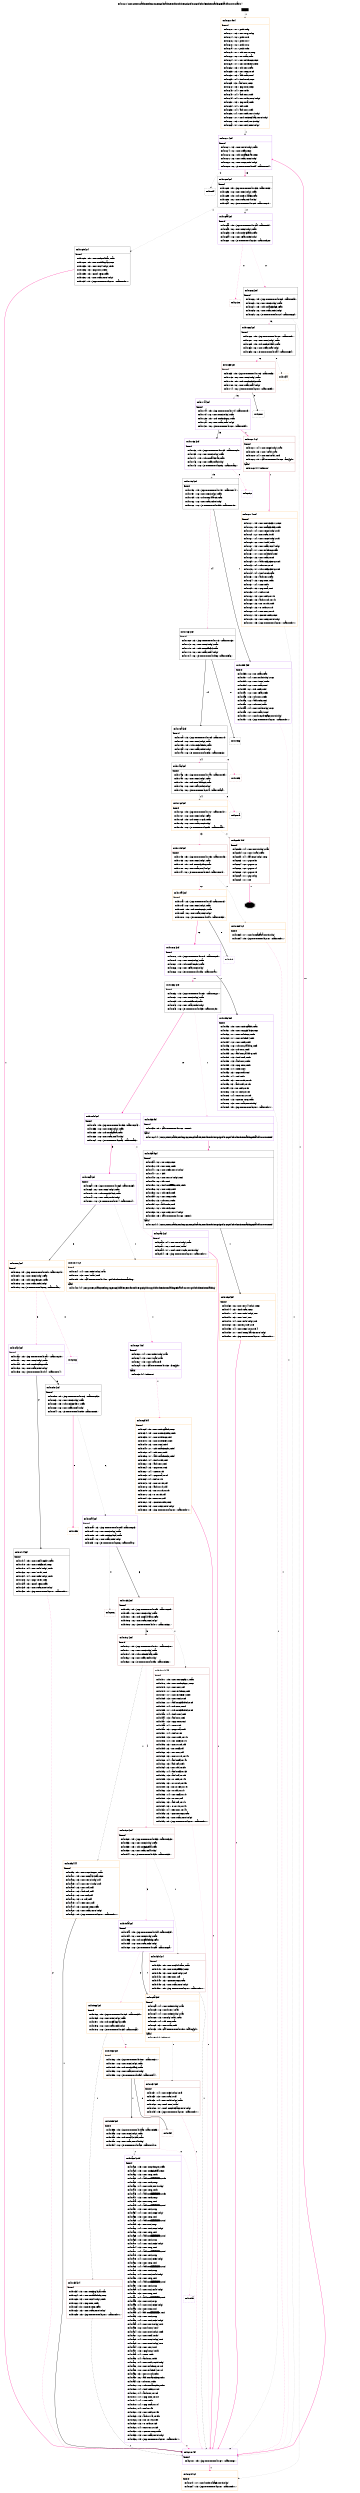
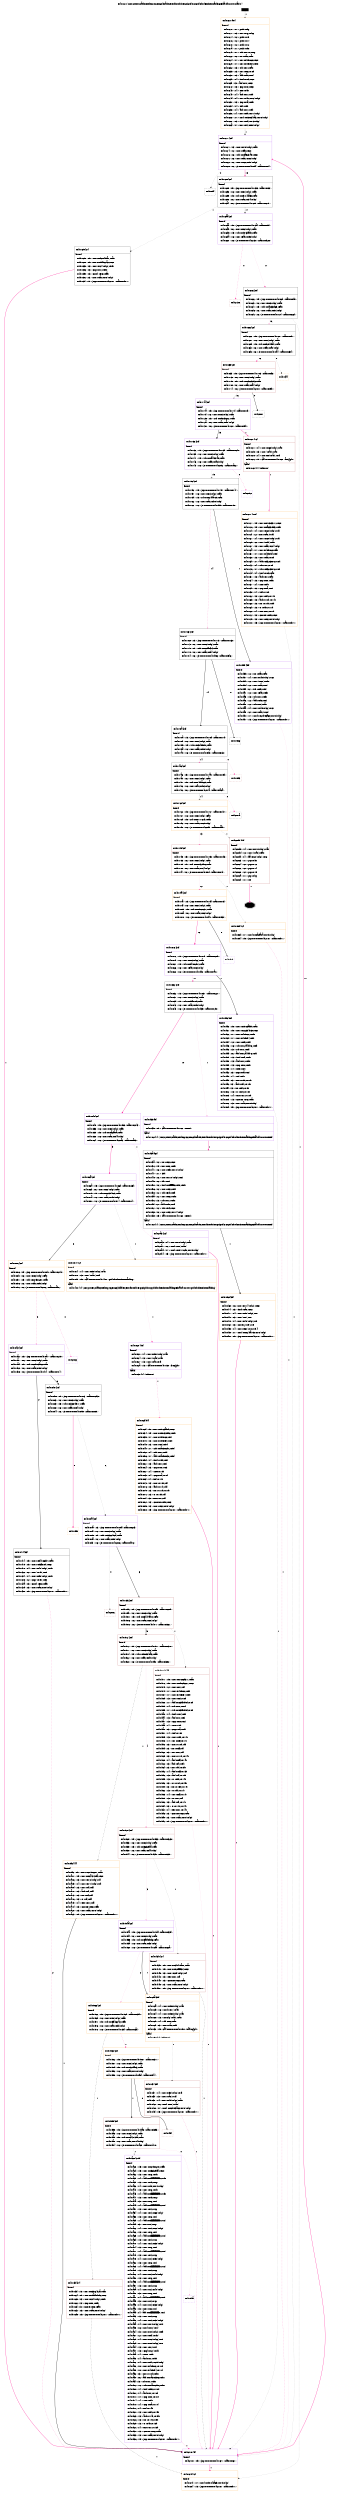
(104, 2413) -> (104, 2416)
